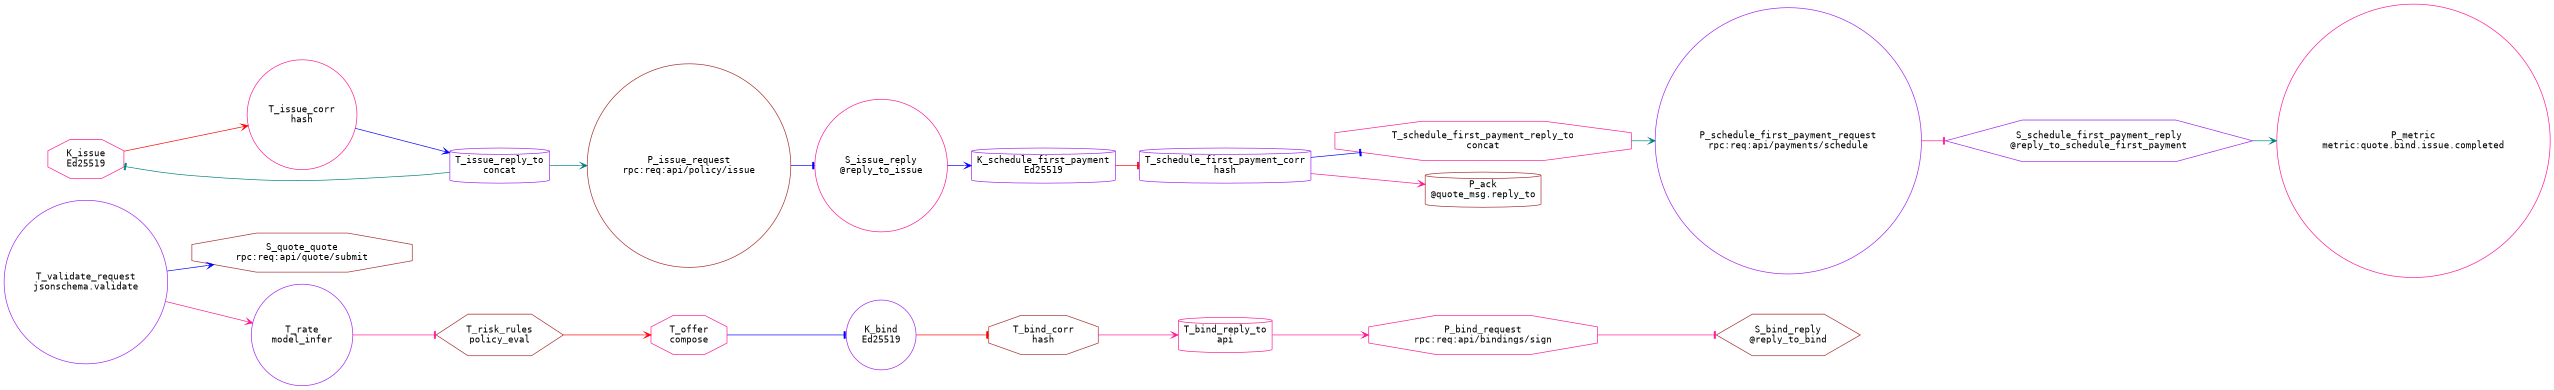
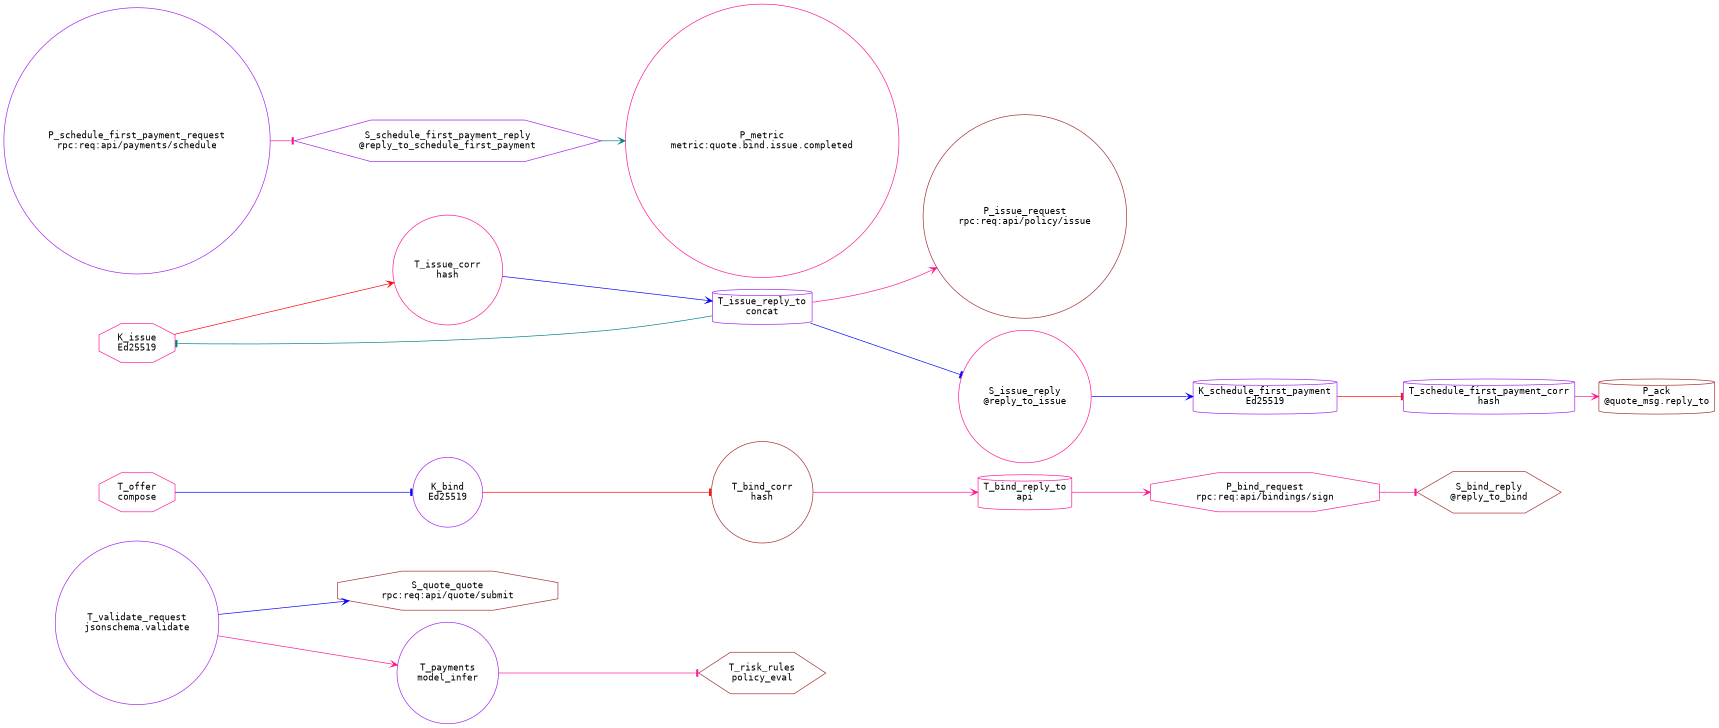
(1483, 141) -> none
(565, 166) -> (873, 291)
(801, 166) -> (885, 349)
(302, 335) -> (448, 673)
(604, 335) -> none
(1043, 335) -> (762, 492)
